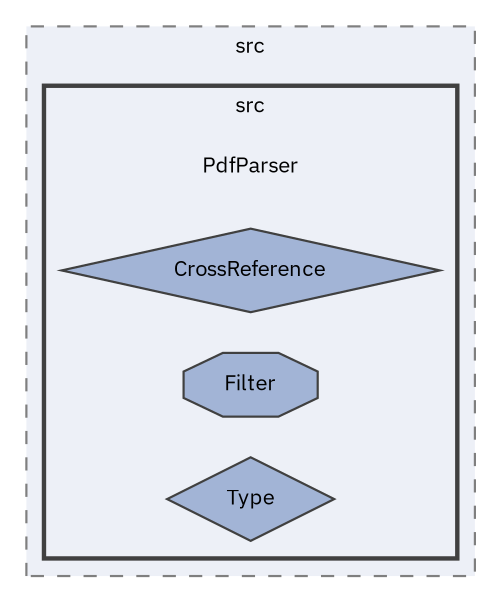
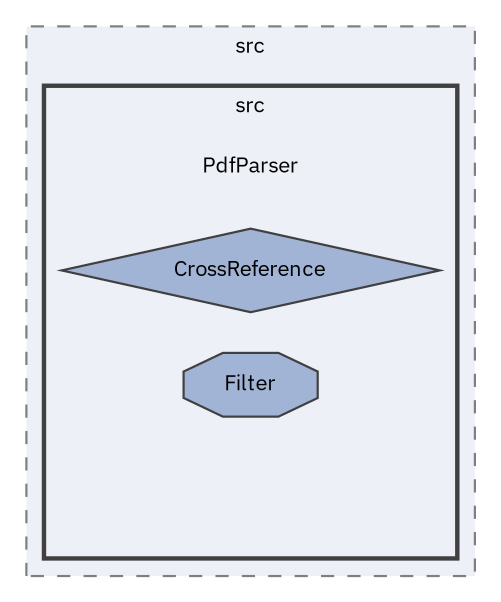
(251, 499) -> none
